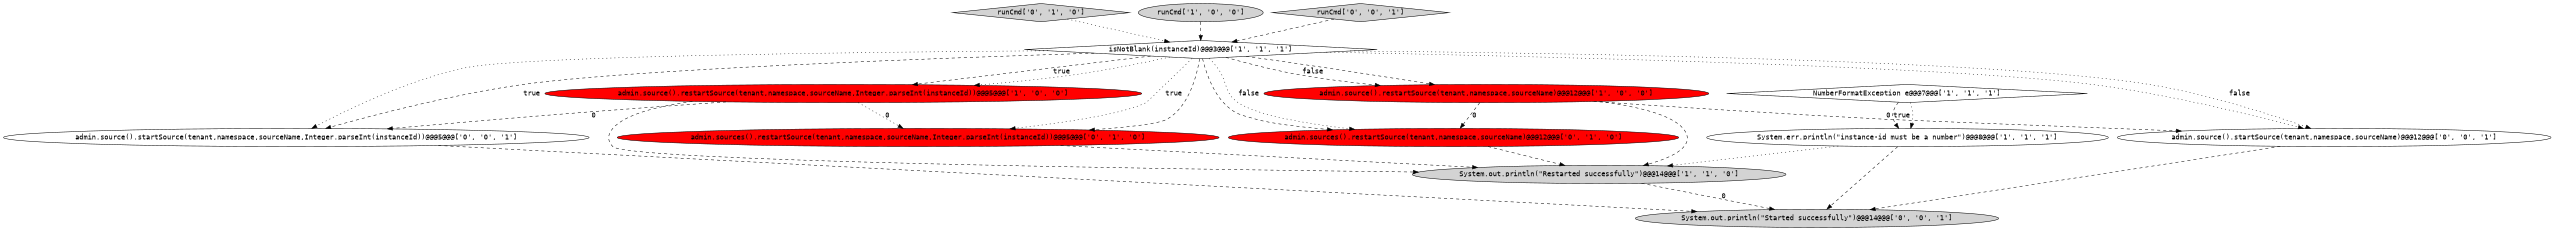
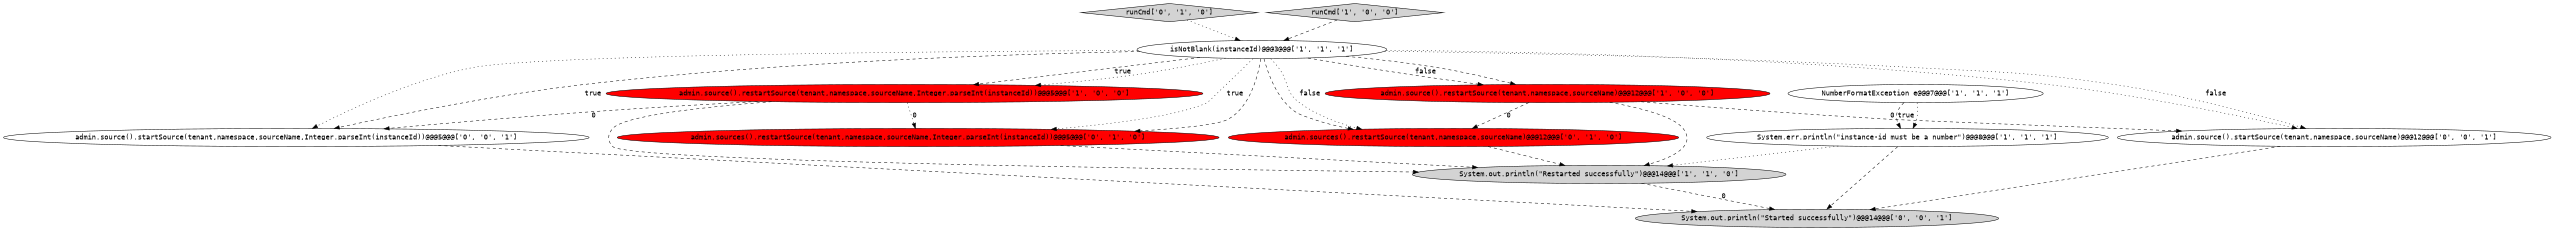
(1201, 13) -> (1355, 13)
(1361, 13) -> none
(1201, 50) -> (1262, 50)
(1907, 94) -> (1916, 94)
